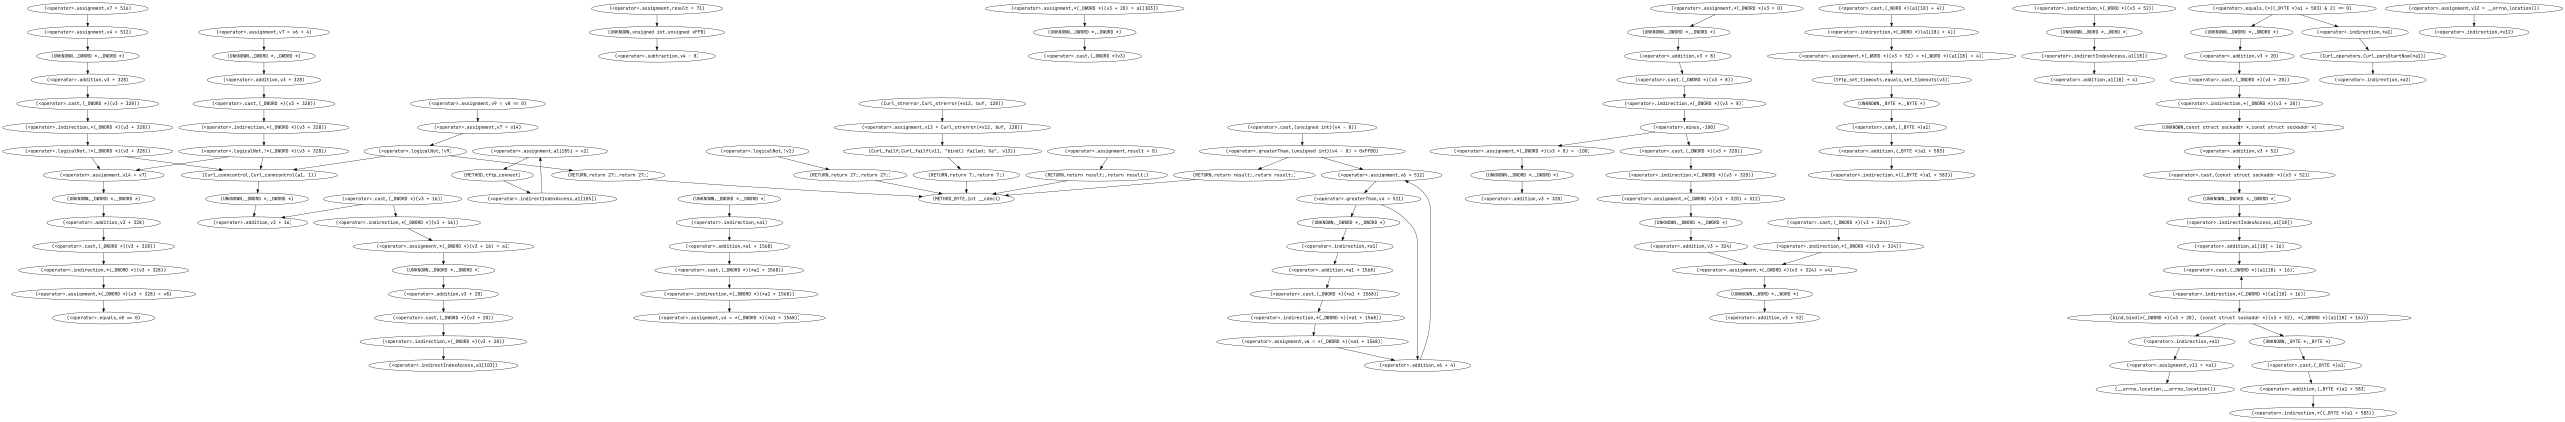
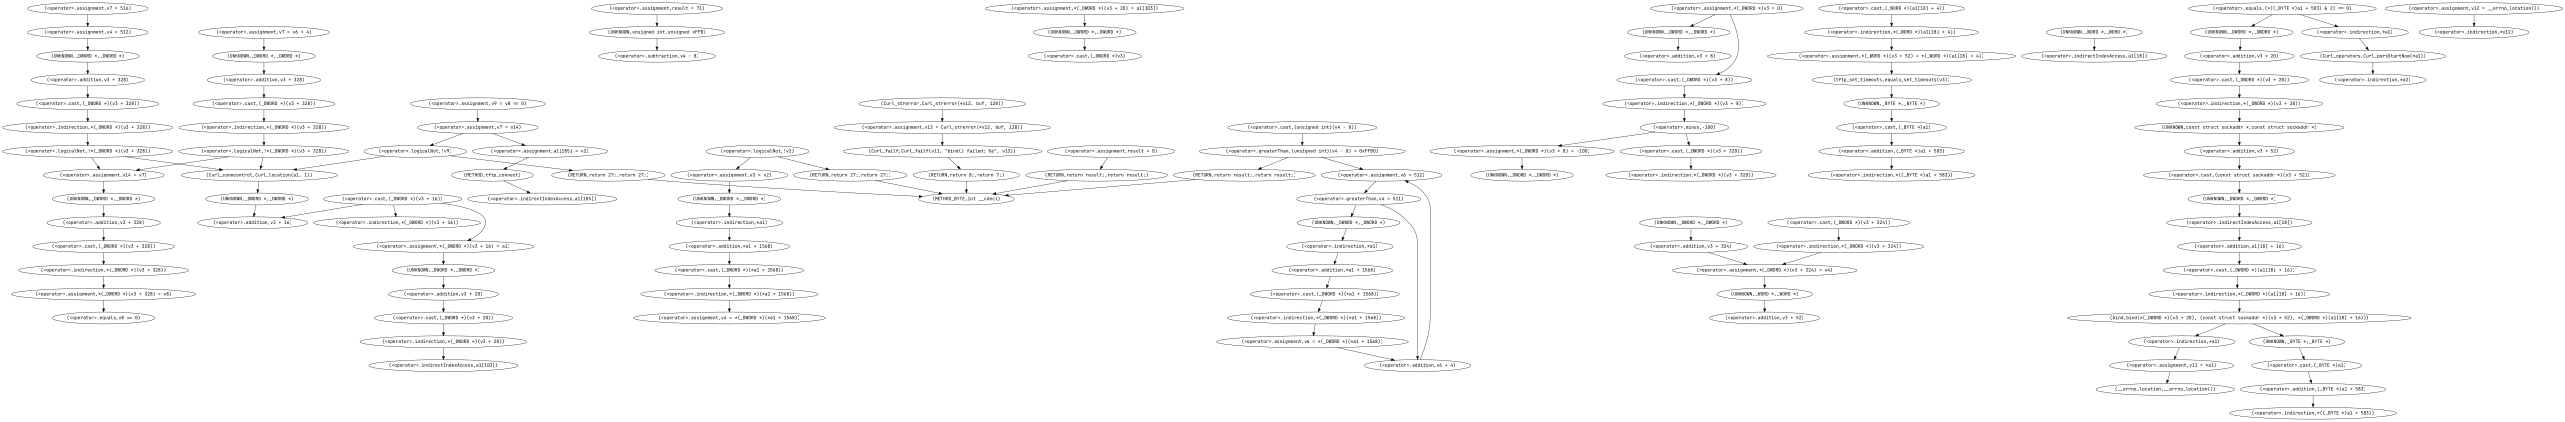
(2094, 9) -> none
(1681, 67) -> (1738, 47)
(2094, 80) -> none
(259, 175) -> (259, 175)
none -> (729, 175)
(966, 175) -> (966, 175)
(541, 177) -> (507, 139)
(1522, 199) -> none
(1691, 199) -> none
(419, 234) -> (478, 212)
(2242, 284) -> (2237, 281)
